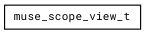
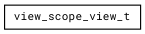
(73, 17) -> (73, 17)
